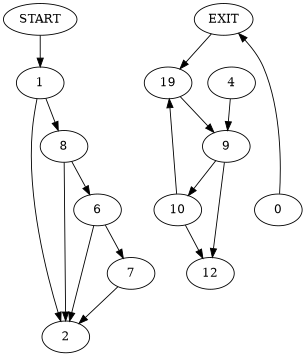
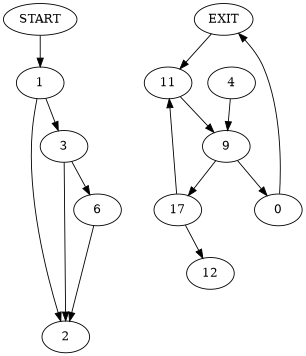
(168, 83) -> (168, 83)
(64, 146) -> (64, 146)
(219, 205) -> (249, 175)
(178, 210) -> (178, 210)
(131, 273) -> none
